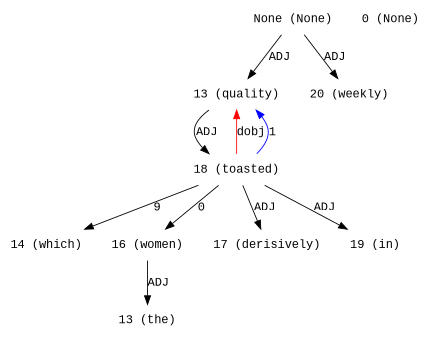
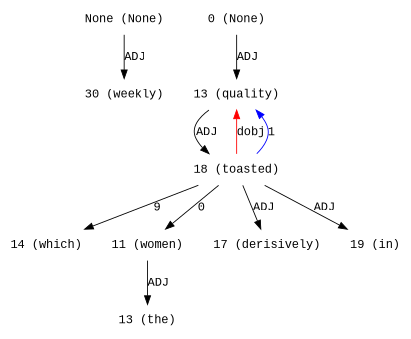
(267, 53) -> (237, 52)
(349, 94) -> (124, 94)
(148, 245) -> (148, 245)
